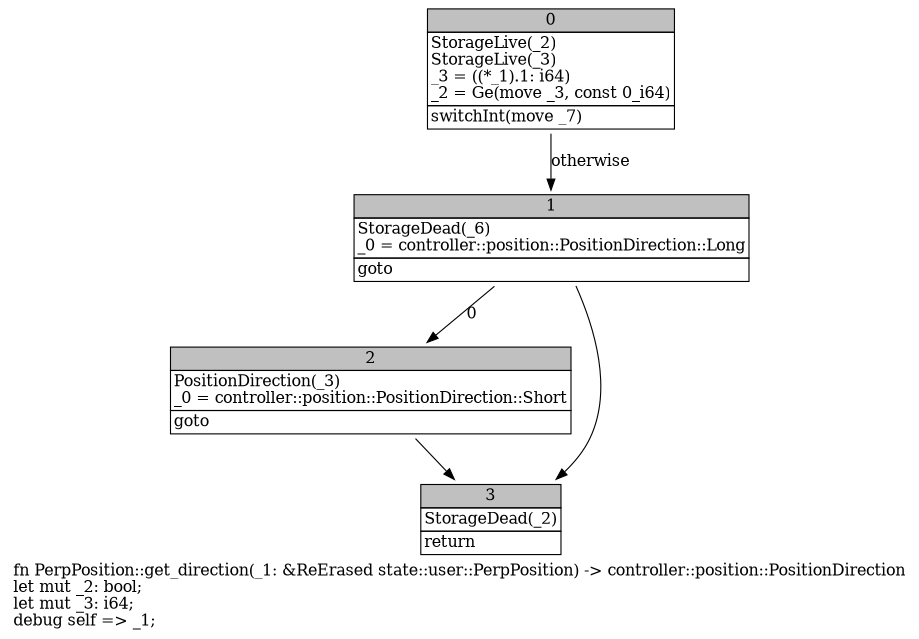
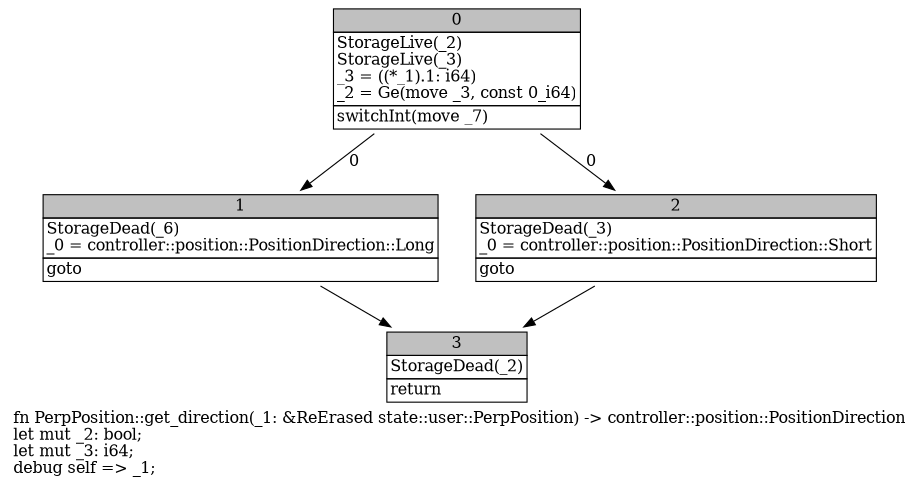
(590, 162) -> (355, 162)
(465, 311) -> (573, 158)
(257, 382) -> (546, 229)
